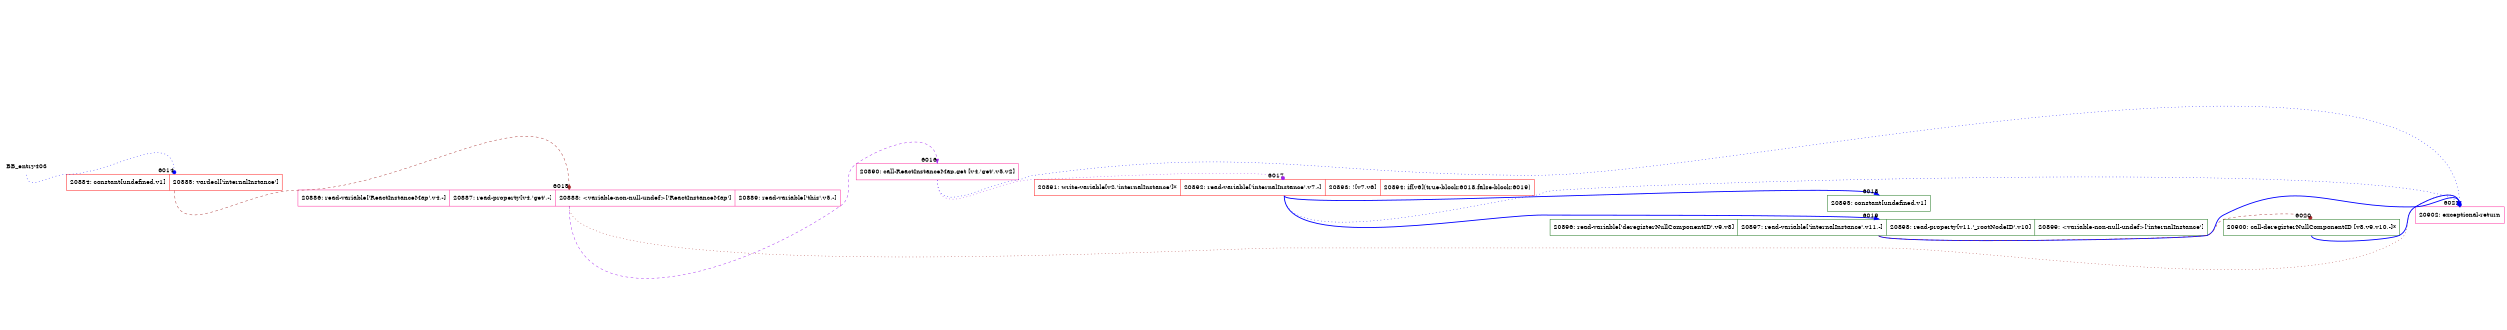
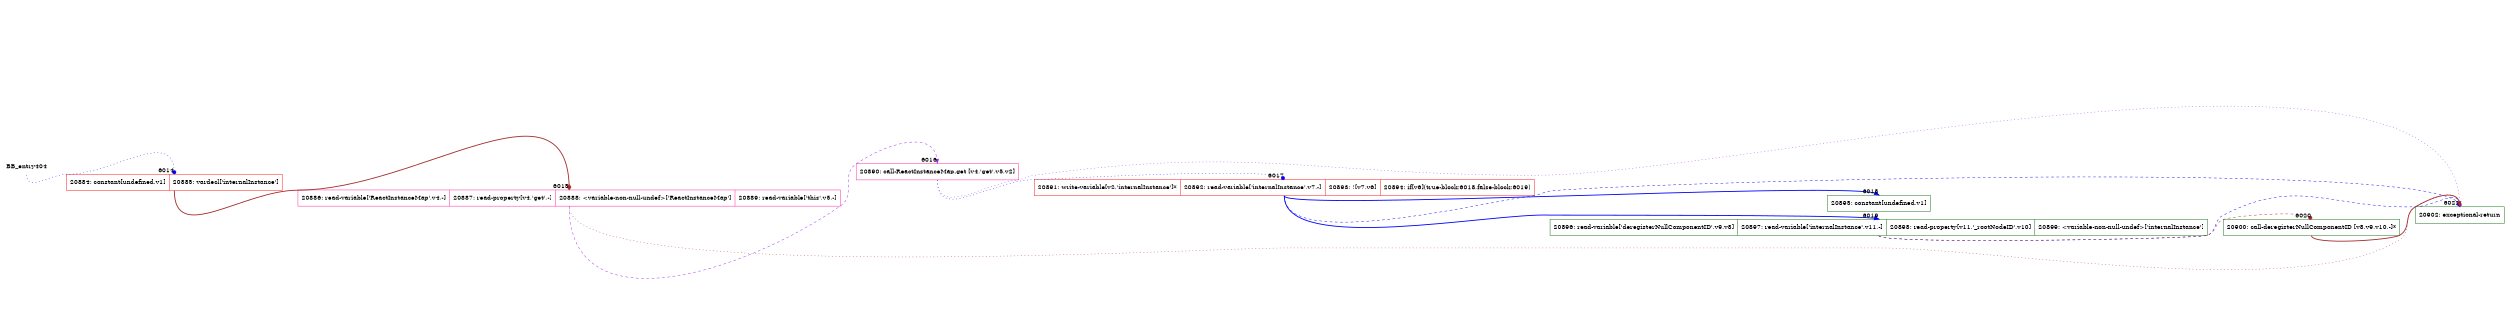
(1712, 158) -> (1712, 158)
(27, 167) -> (27, 167)
(379, 176) -> (379, 176)
(1102, 177) -> (1102, 177)
(1865, 180) -> (1865, 180)
(2227, 214) -> (2227, 214)
(2460, 215) -> (2460, 215)
(2396, 236) -> (2396, 236)
